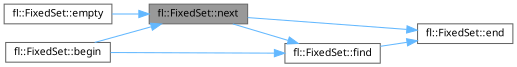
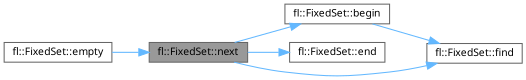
(123, 35) -> (262, 35)
(394, 44) -> none
